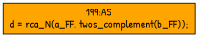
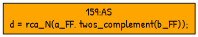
(99, 19) -> (99, 19)
